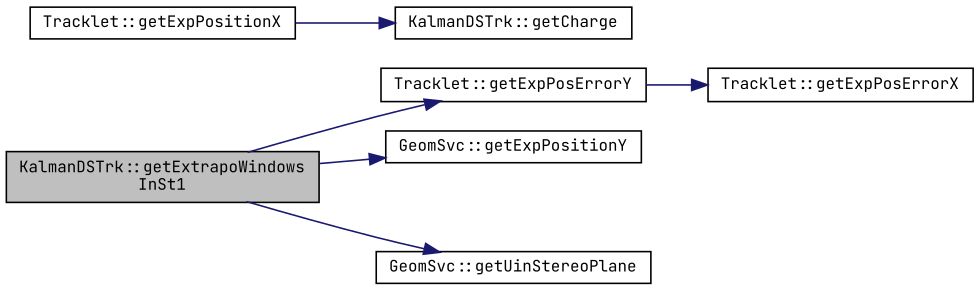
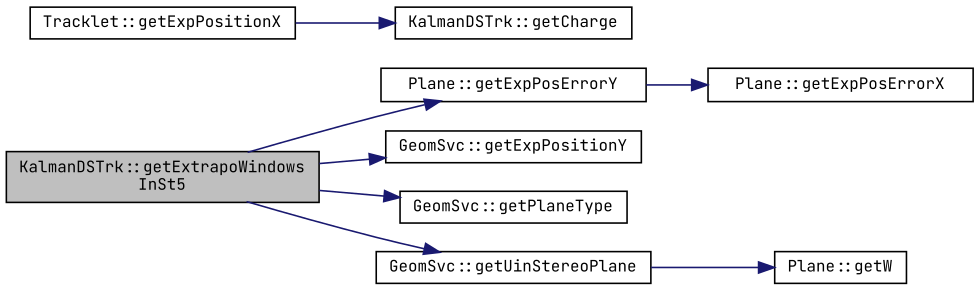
(514, 85) -> (514, 85)
(841, 85) -> (841, 85)
(163, 177) -> (163, 177)
none -> (514, 207)
none -> (841, 267)
